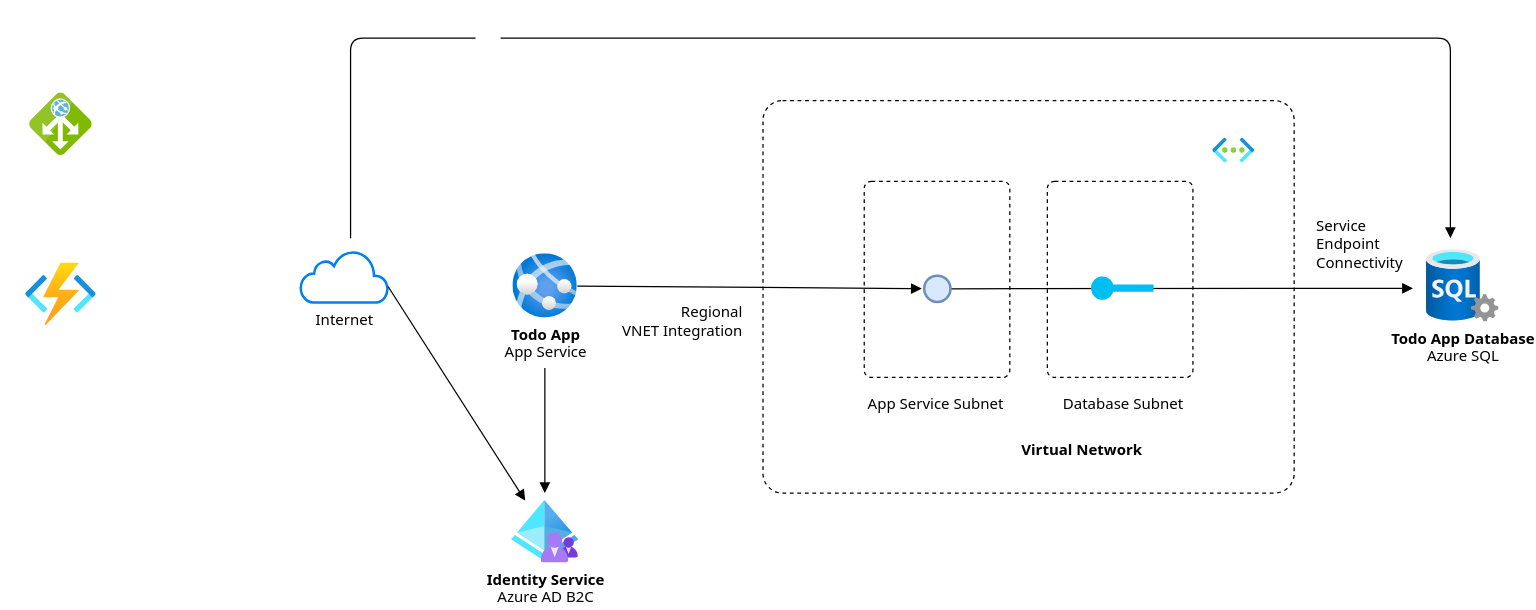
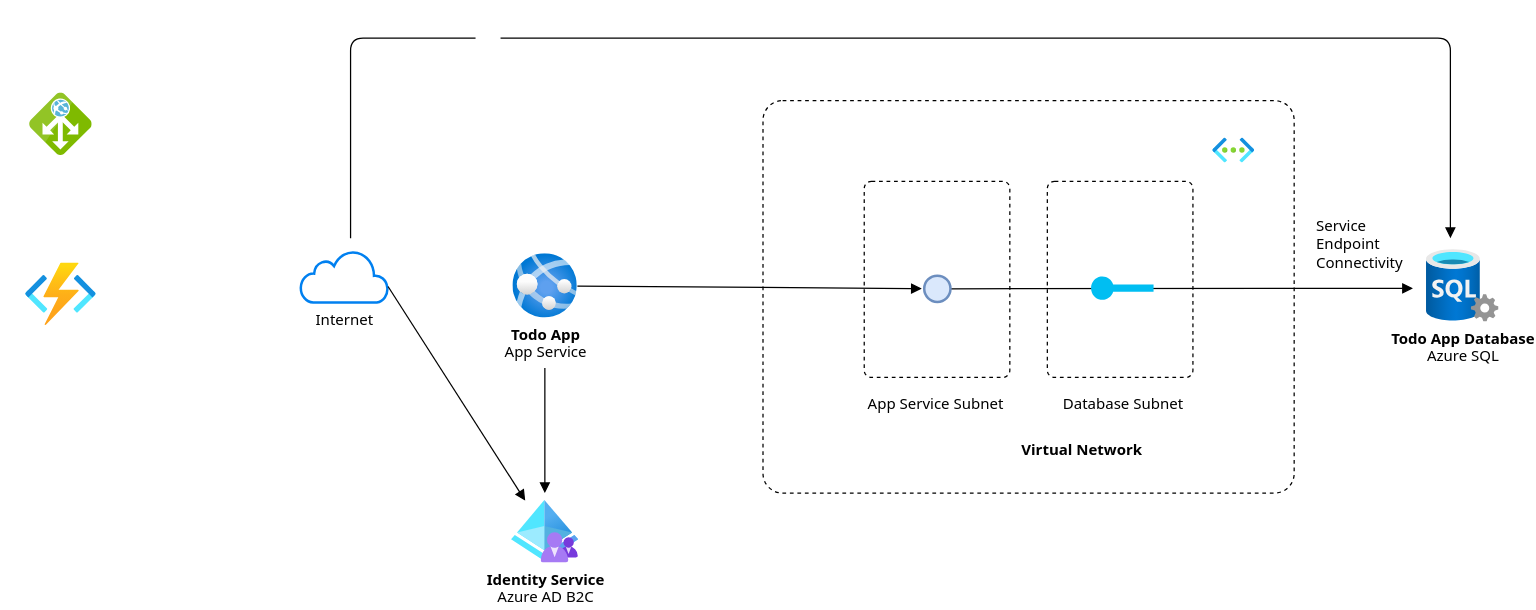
(676, 322) -> none
